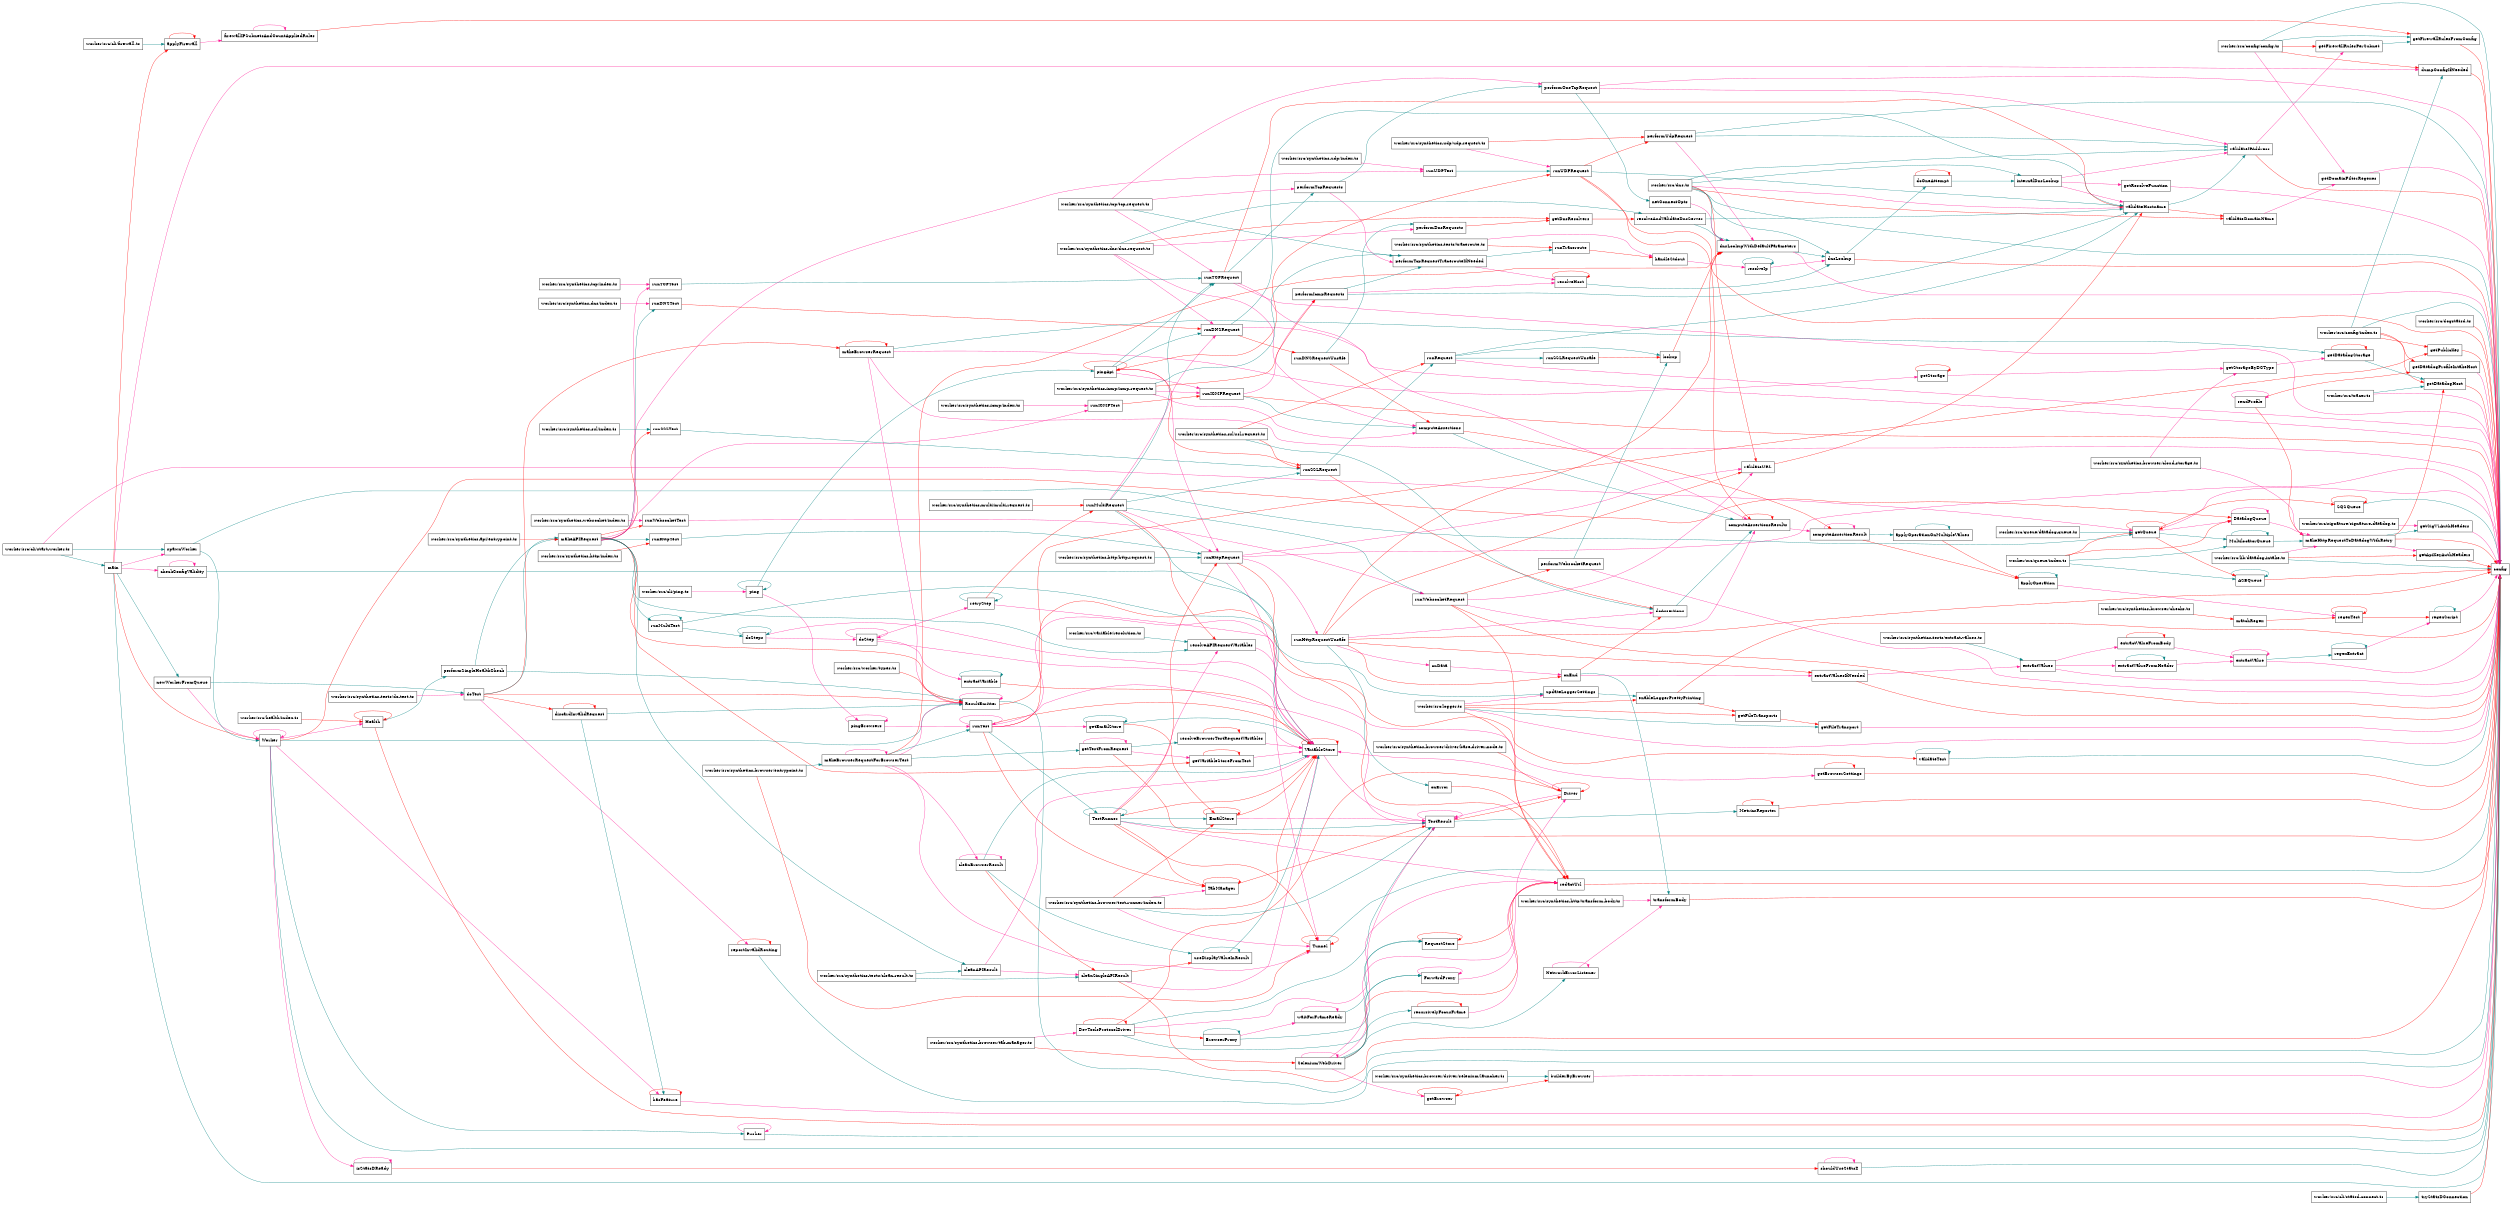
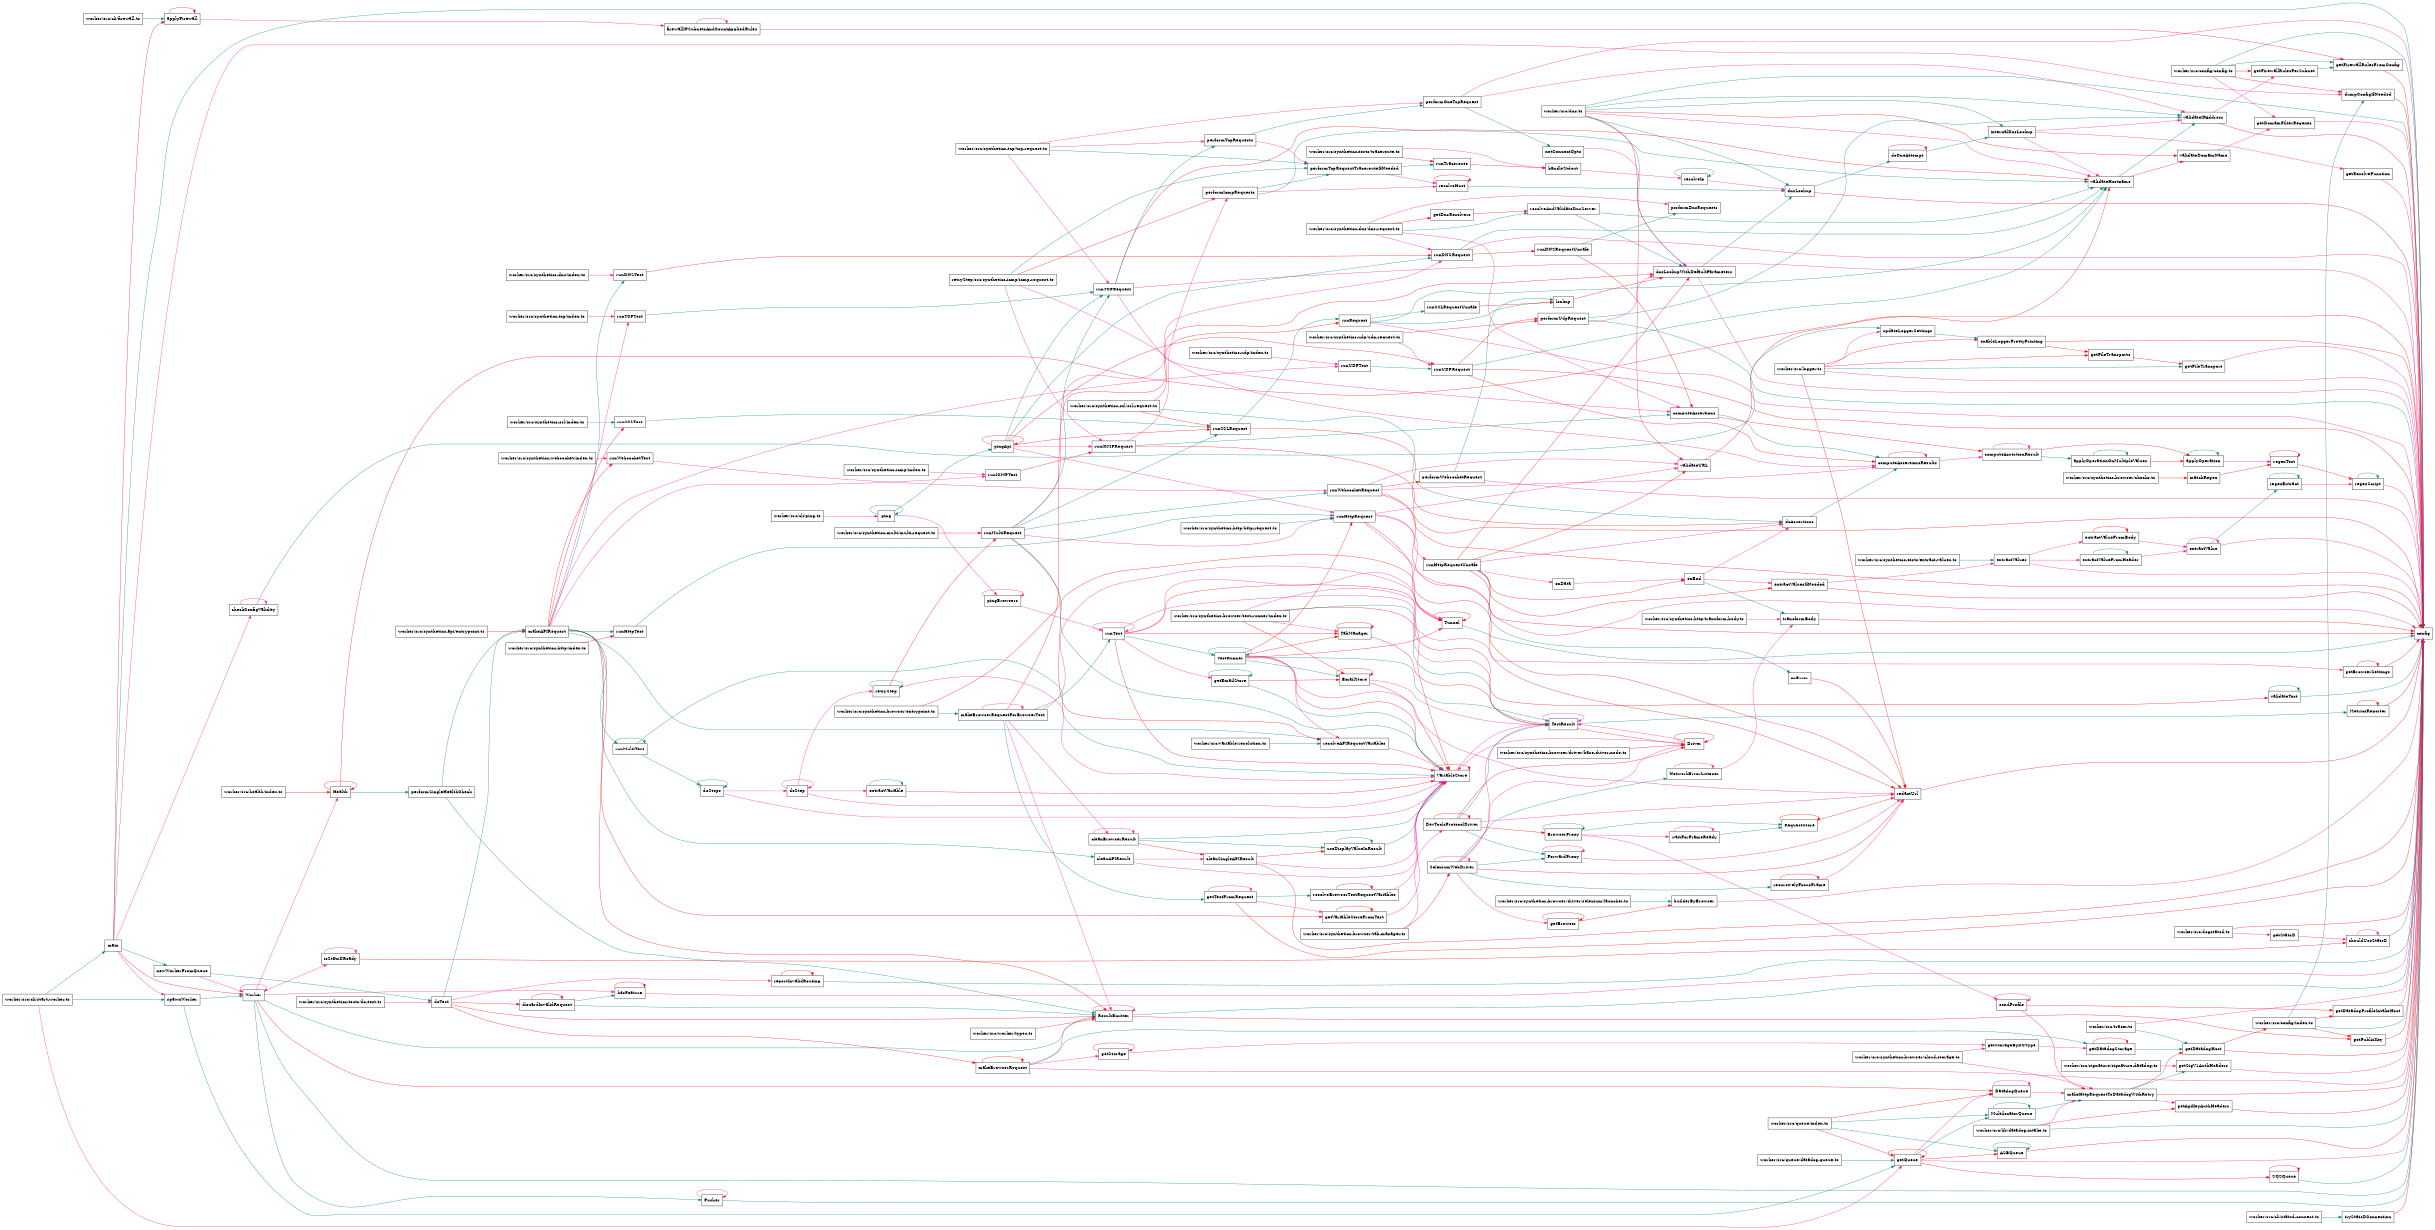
(1506, 223) -> none
(2404, 356) -> (2242, 1037)
(1105, 389) -> (1003, 280)
(1619, 644) -> (1745, 551)
none -> (1791, 909)
none -> (2284, 935)
(867, 976) -> none
